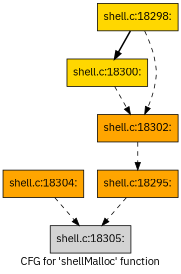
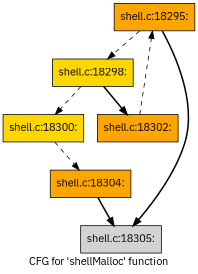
(124, 42) -> (71, 98)
none -> (127, 42)
(156, 69) -> (113, 98)
(121, 97) -> (64, 153)
(64, 209) -> (104, 208)
(117, 209) -> (187, 130)
